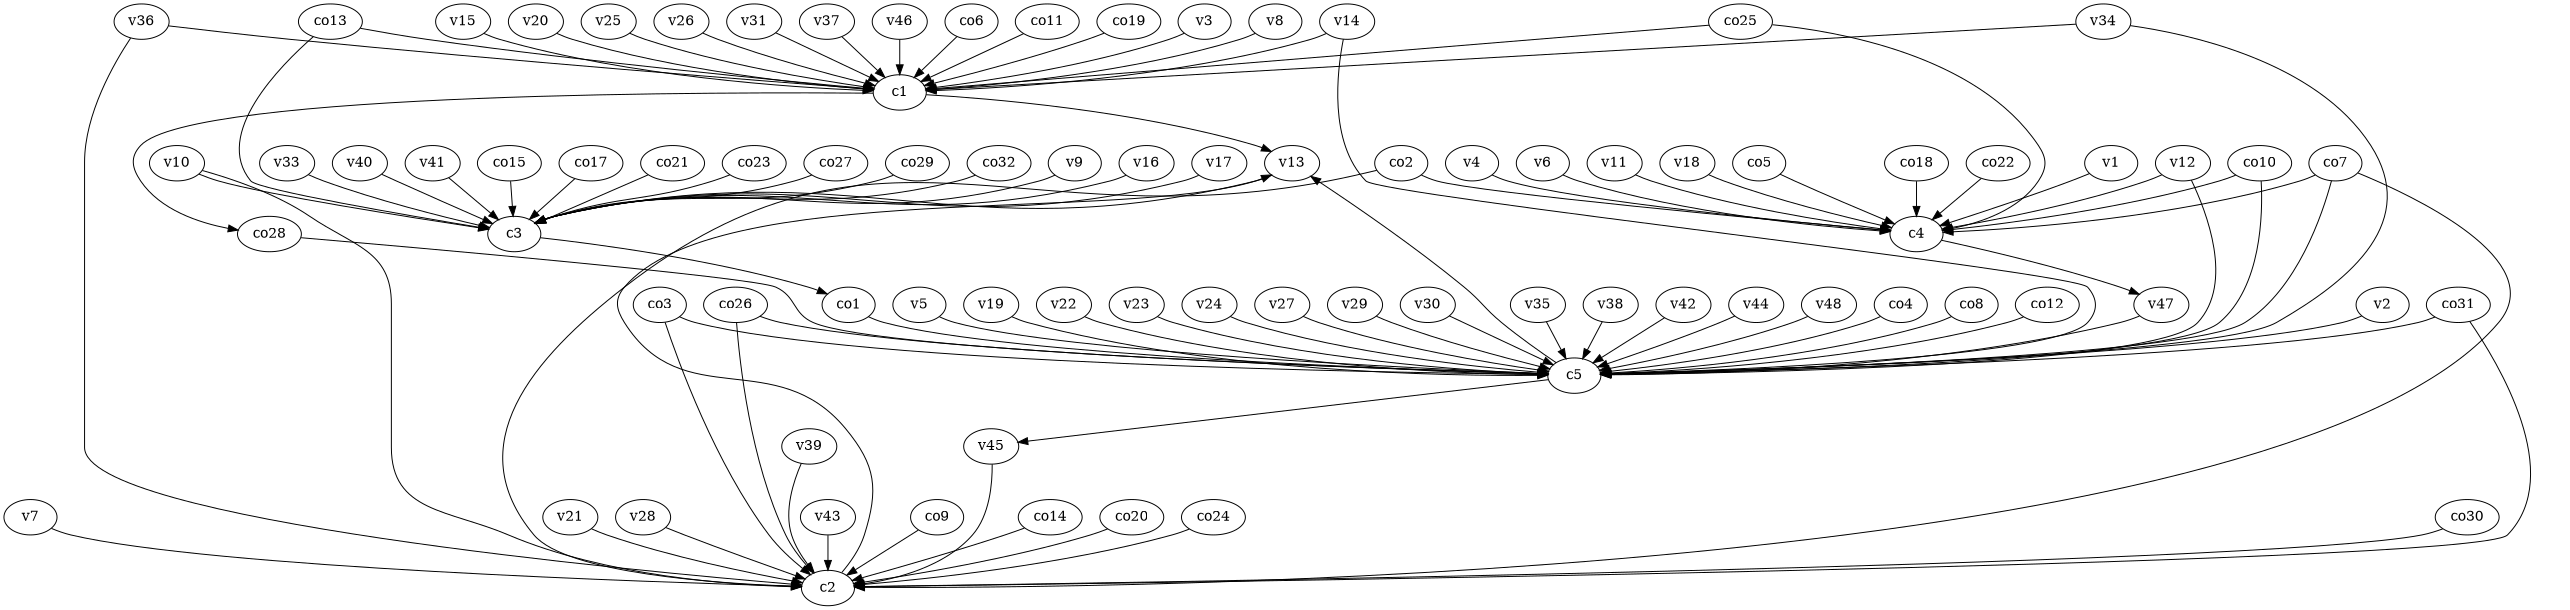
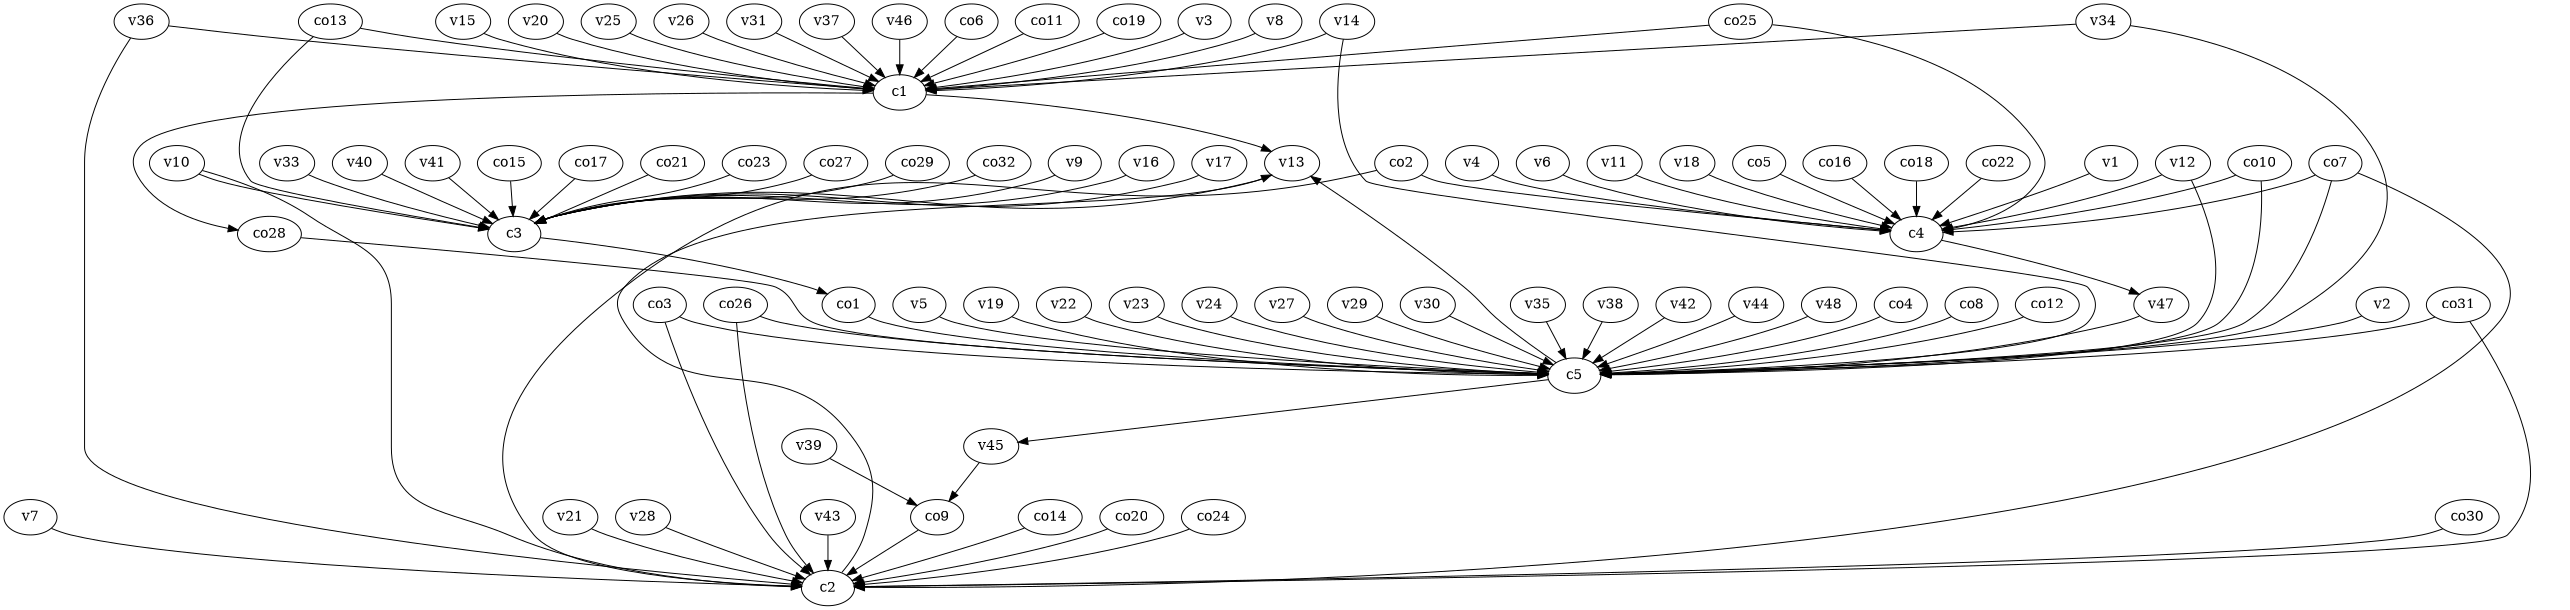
none -> (1835, 163)
(789, 515) -> (865, 477)
(966, 541) -> (967, 478)
